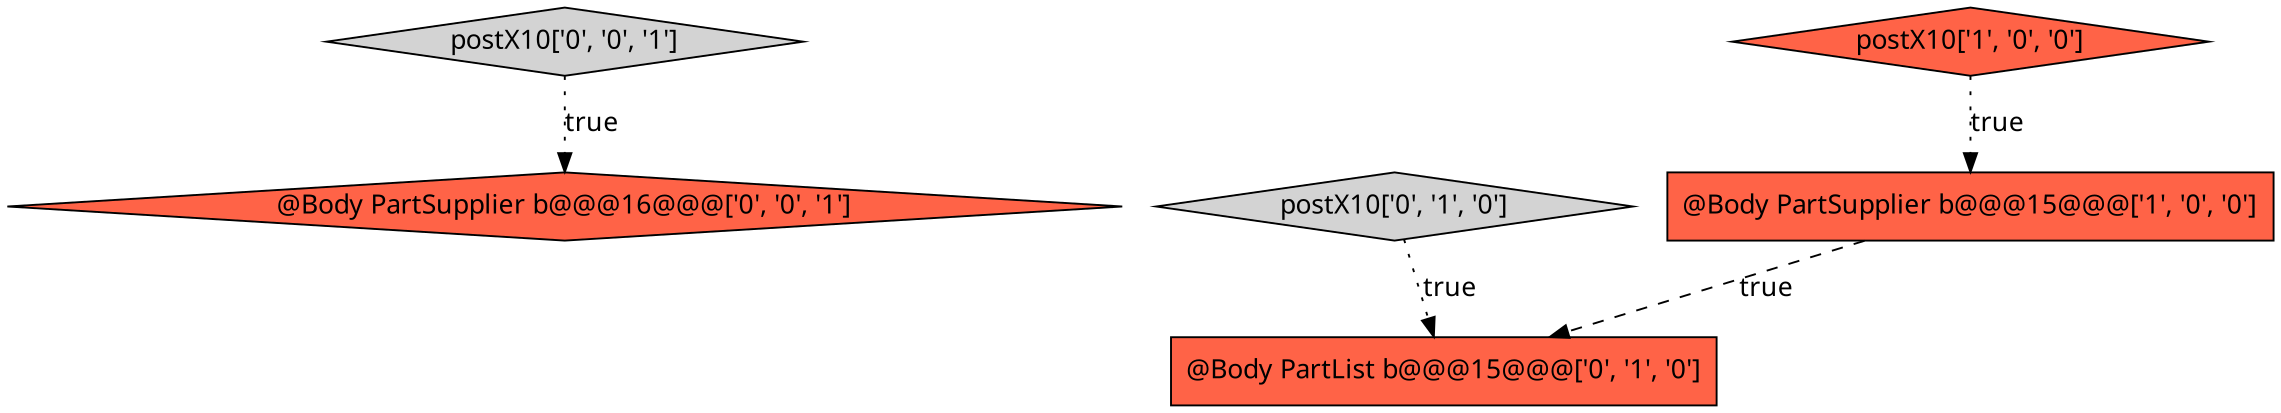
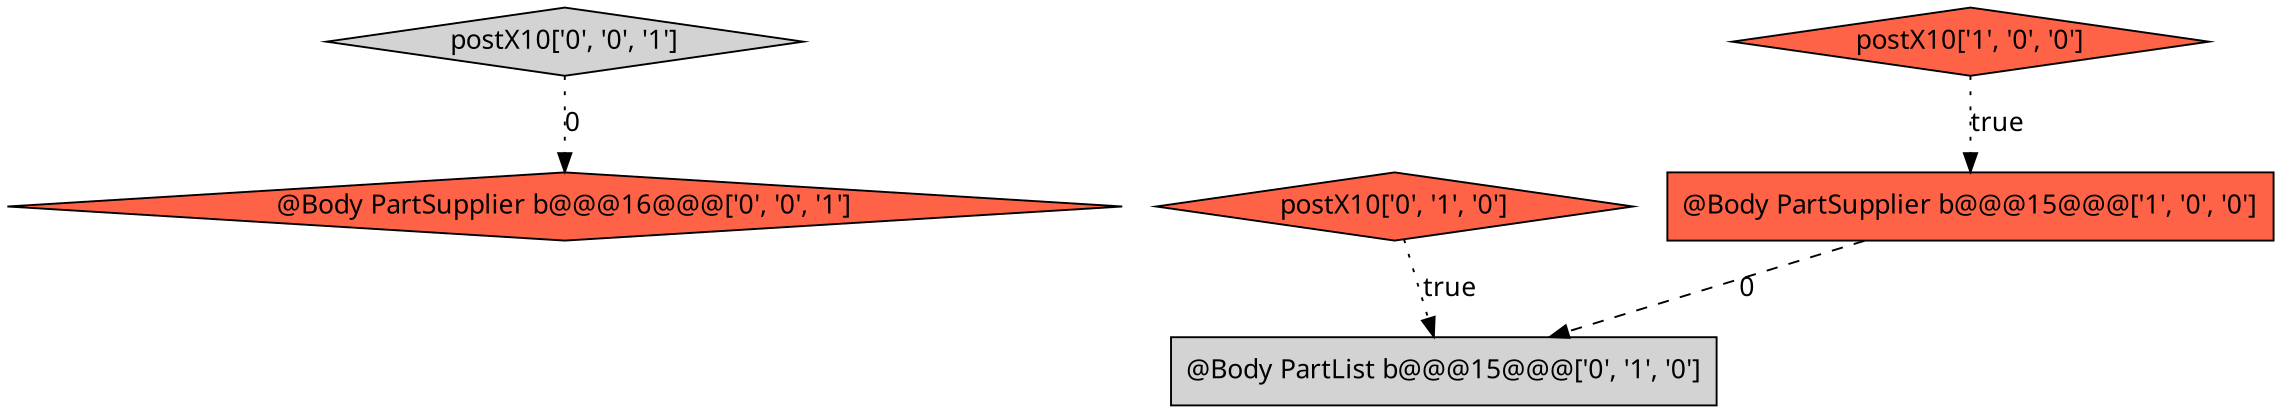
(592, 124) -> (573, 124)
(1395, 206) -> (1395, 206)
(1767, 289) -> (1748, 289)
(1444, 371) -> (1444, 371)
